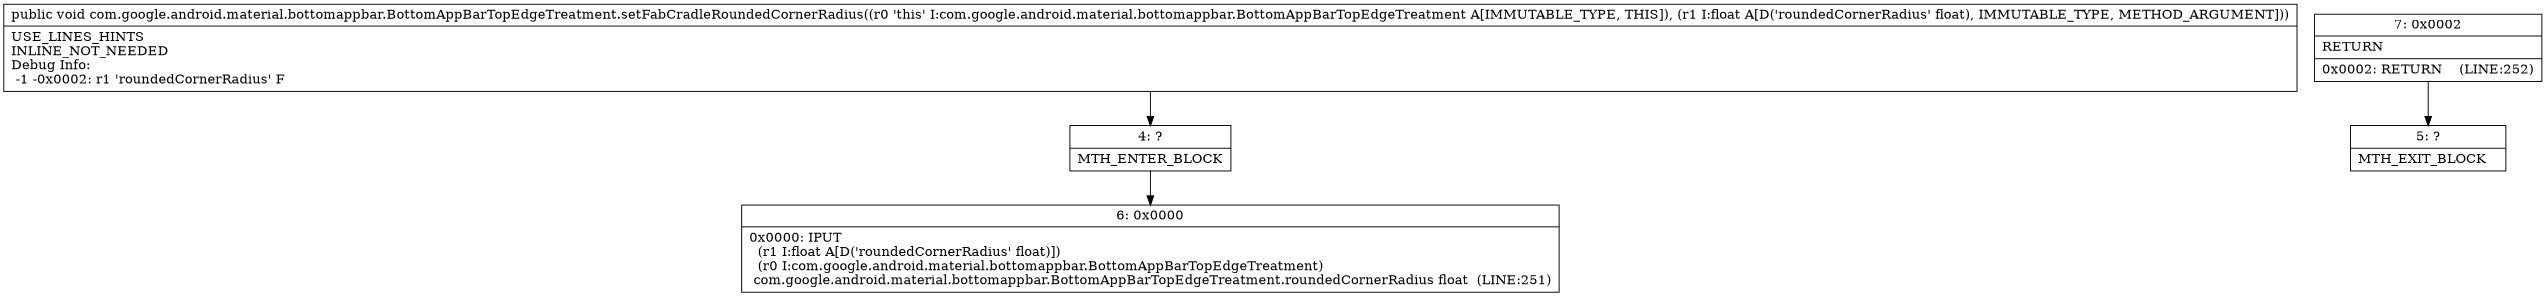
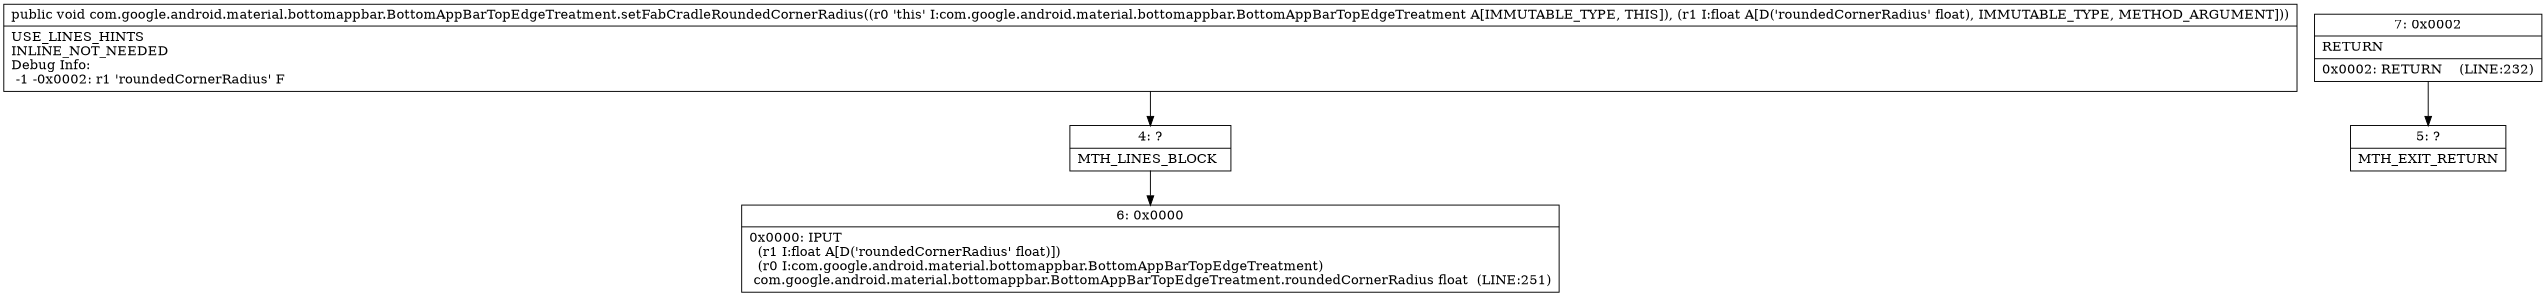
(2428, 70) -> (2428, 70)
(1150, 159) -> (1148, 159)
(2423, 159) -> (2428, 159)
